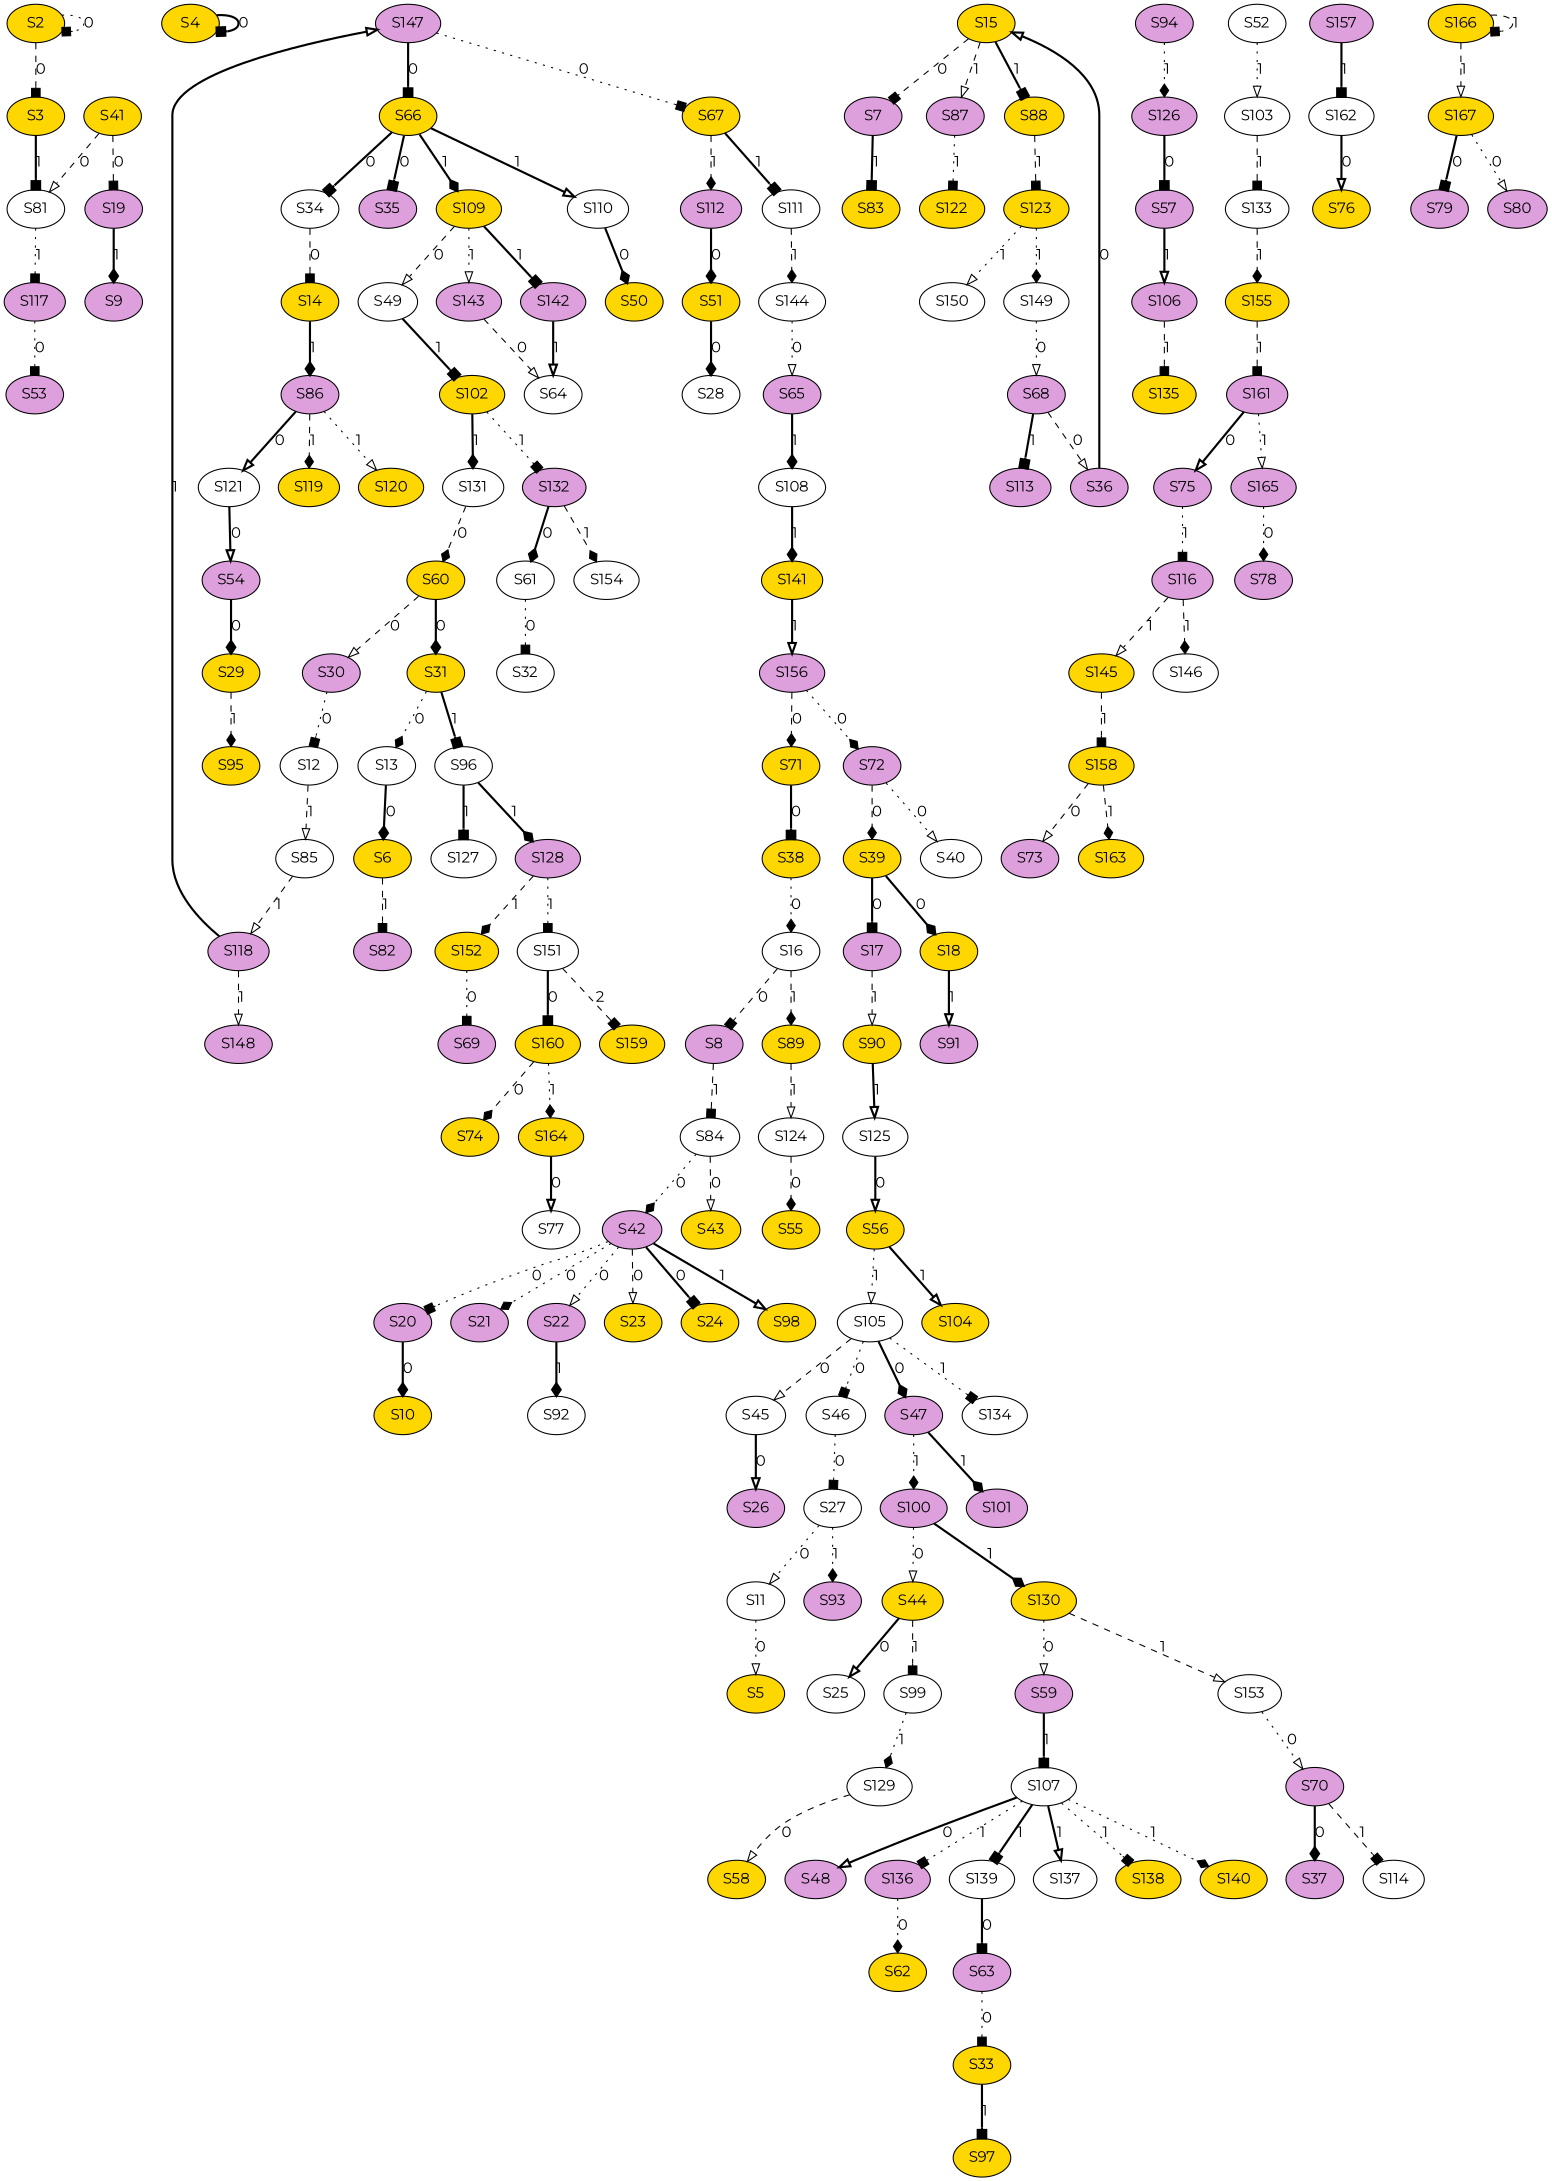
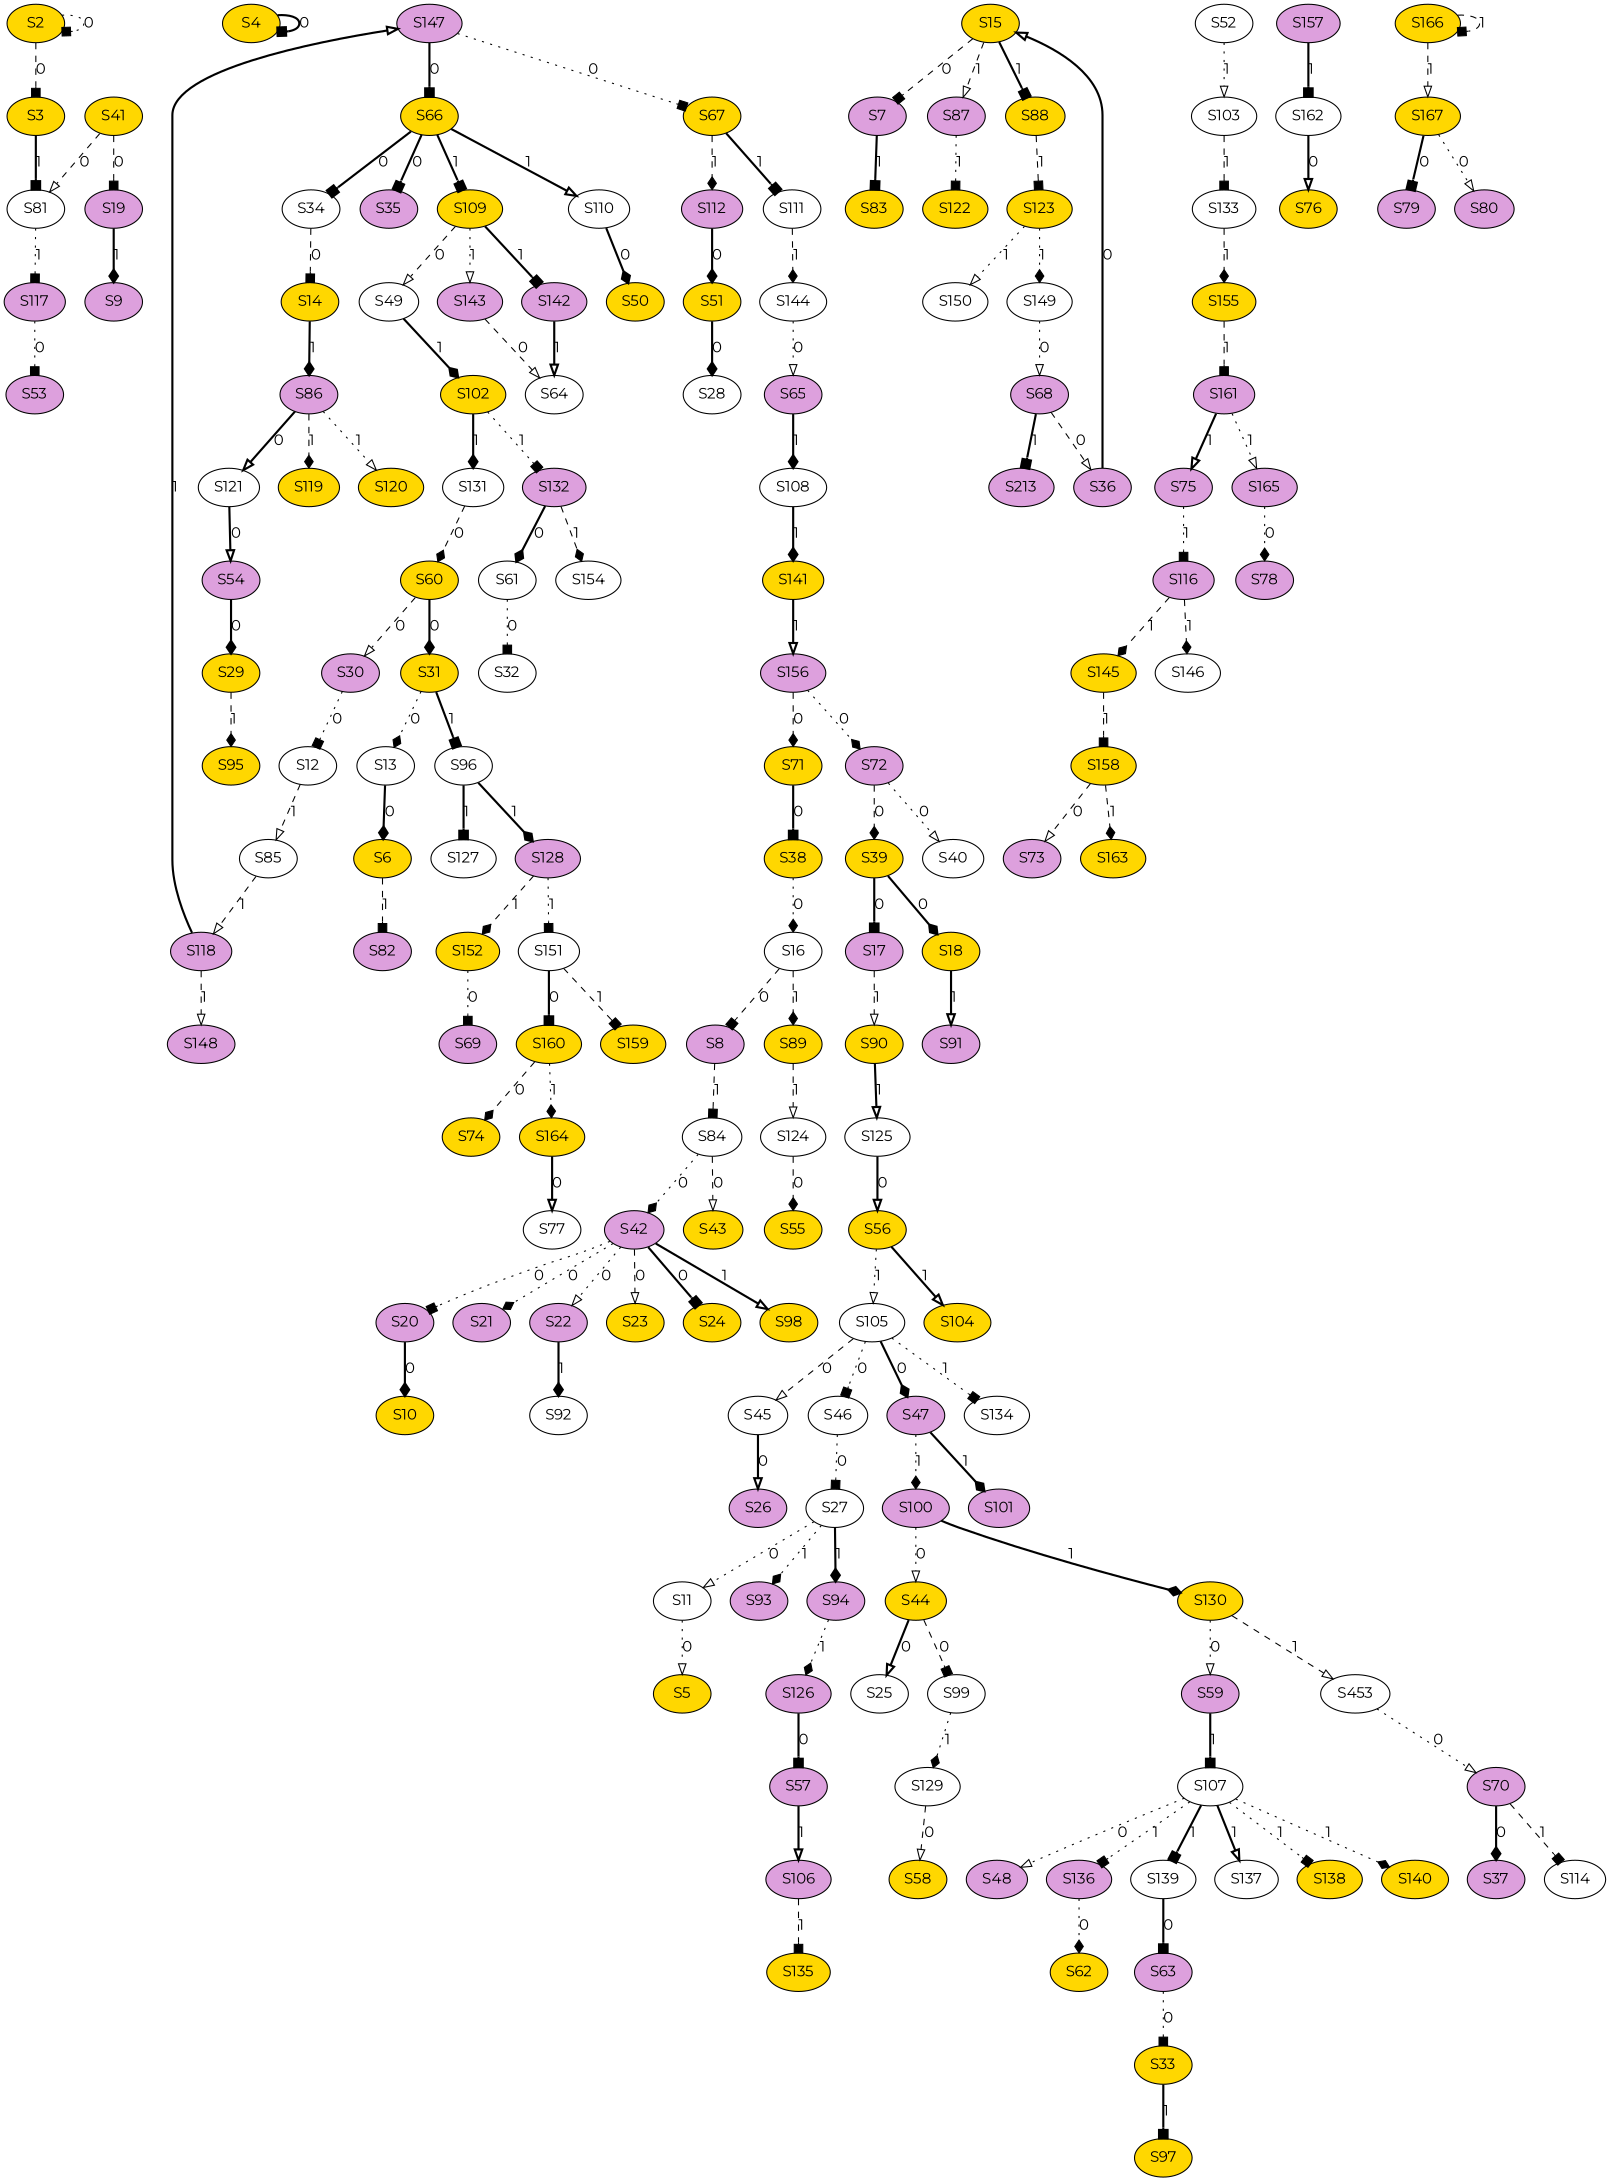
(435, 157) -> (447, 157)
(426, 344) -> (426, 343)
(1231, 441) -> (1210, 441)
(1020, 487) -> (1021, 487)
(1146, 622) -> (1148, 622)
(601, 998) -> (600, 998)
none -> (835, 1548)
(916, 1647) -> (945, 1647)
(1250, 1694) -> (1355, 1694)
(933, 1829) -> (1107, 1830)
